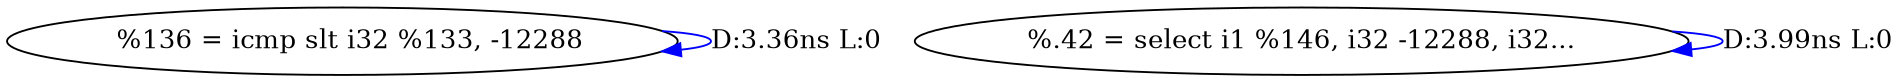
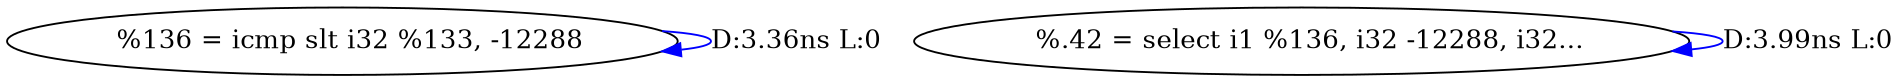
(1302, 41) -> (1302, 41)
